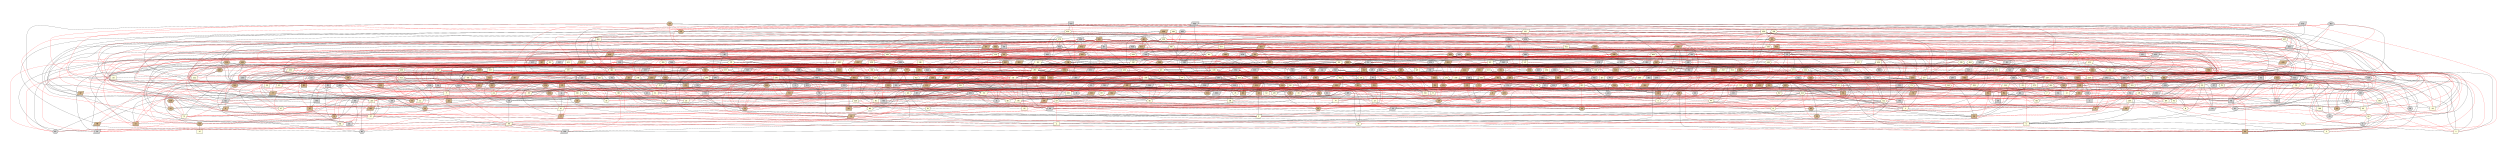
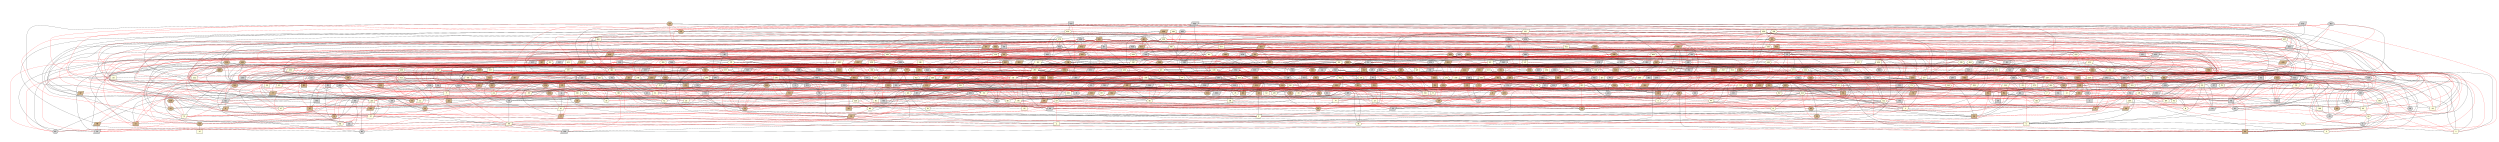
(933, 78) -> (933, 78)
